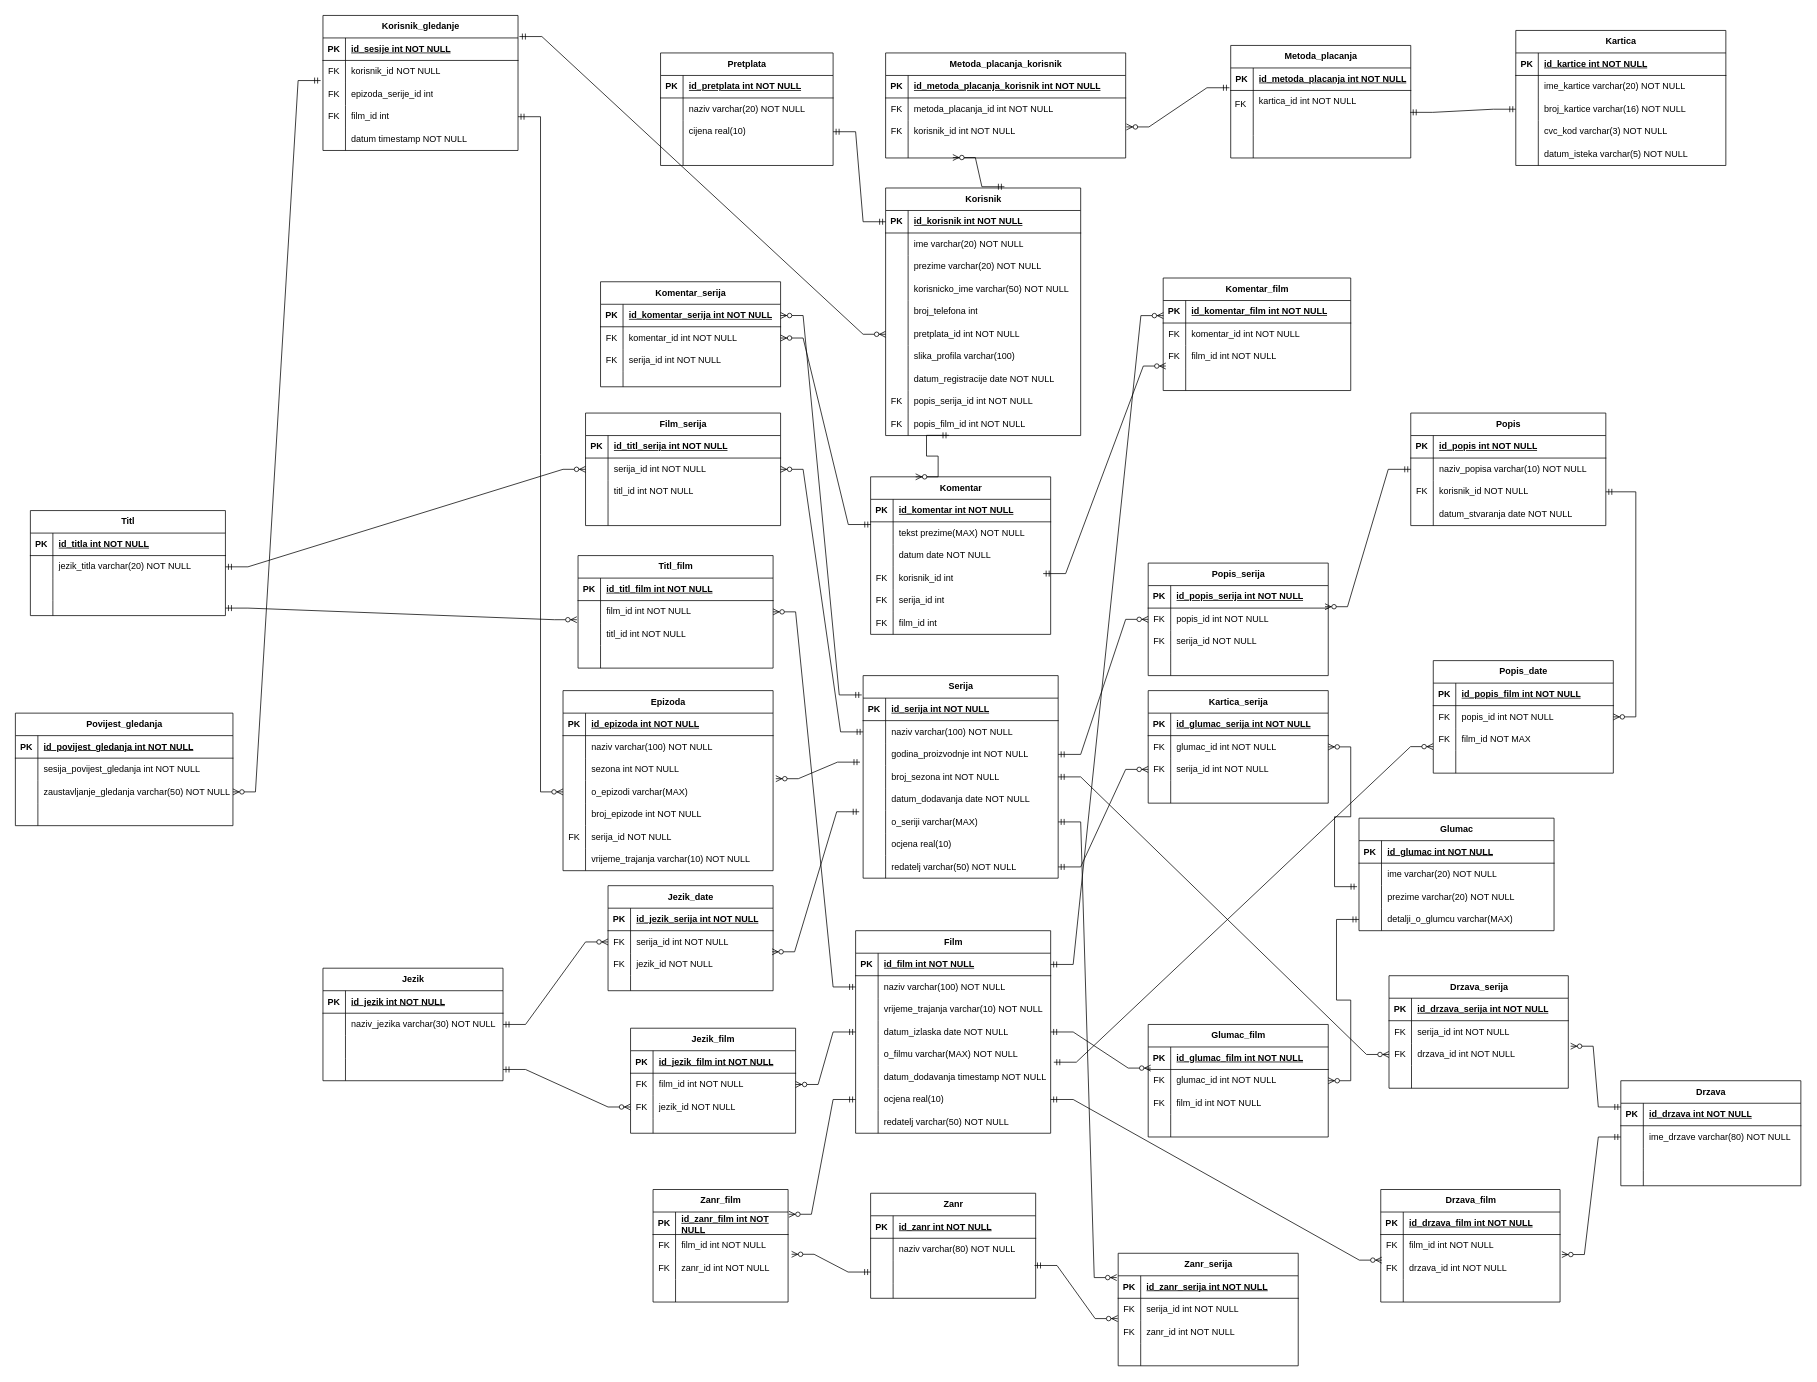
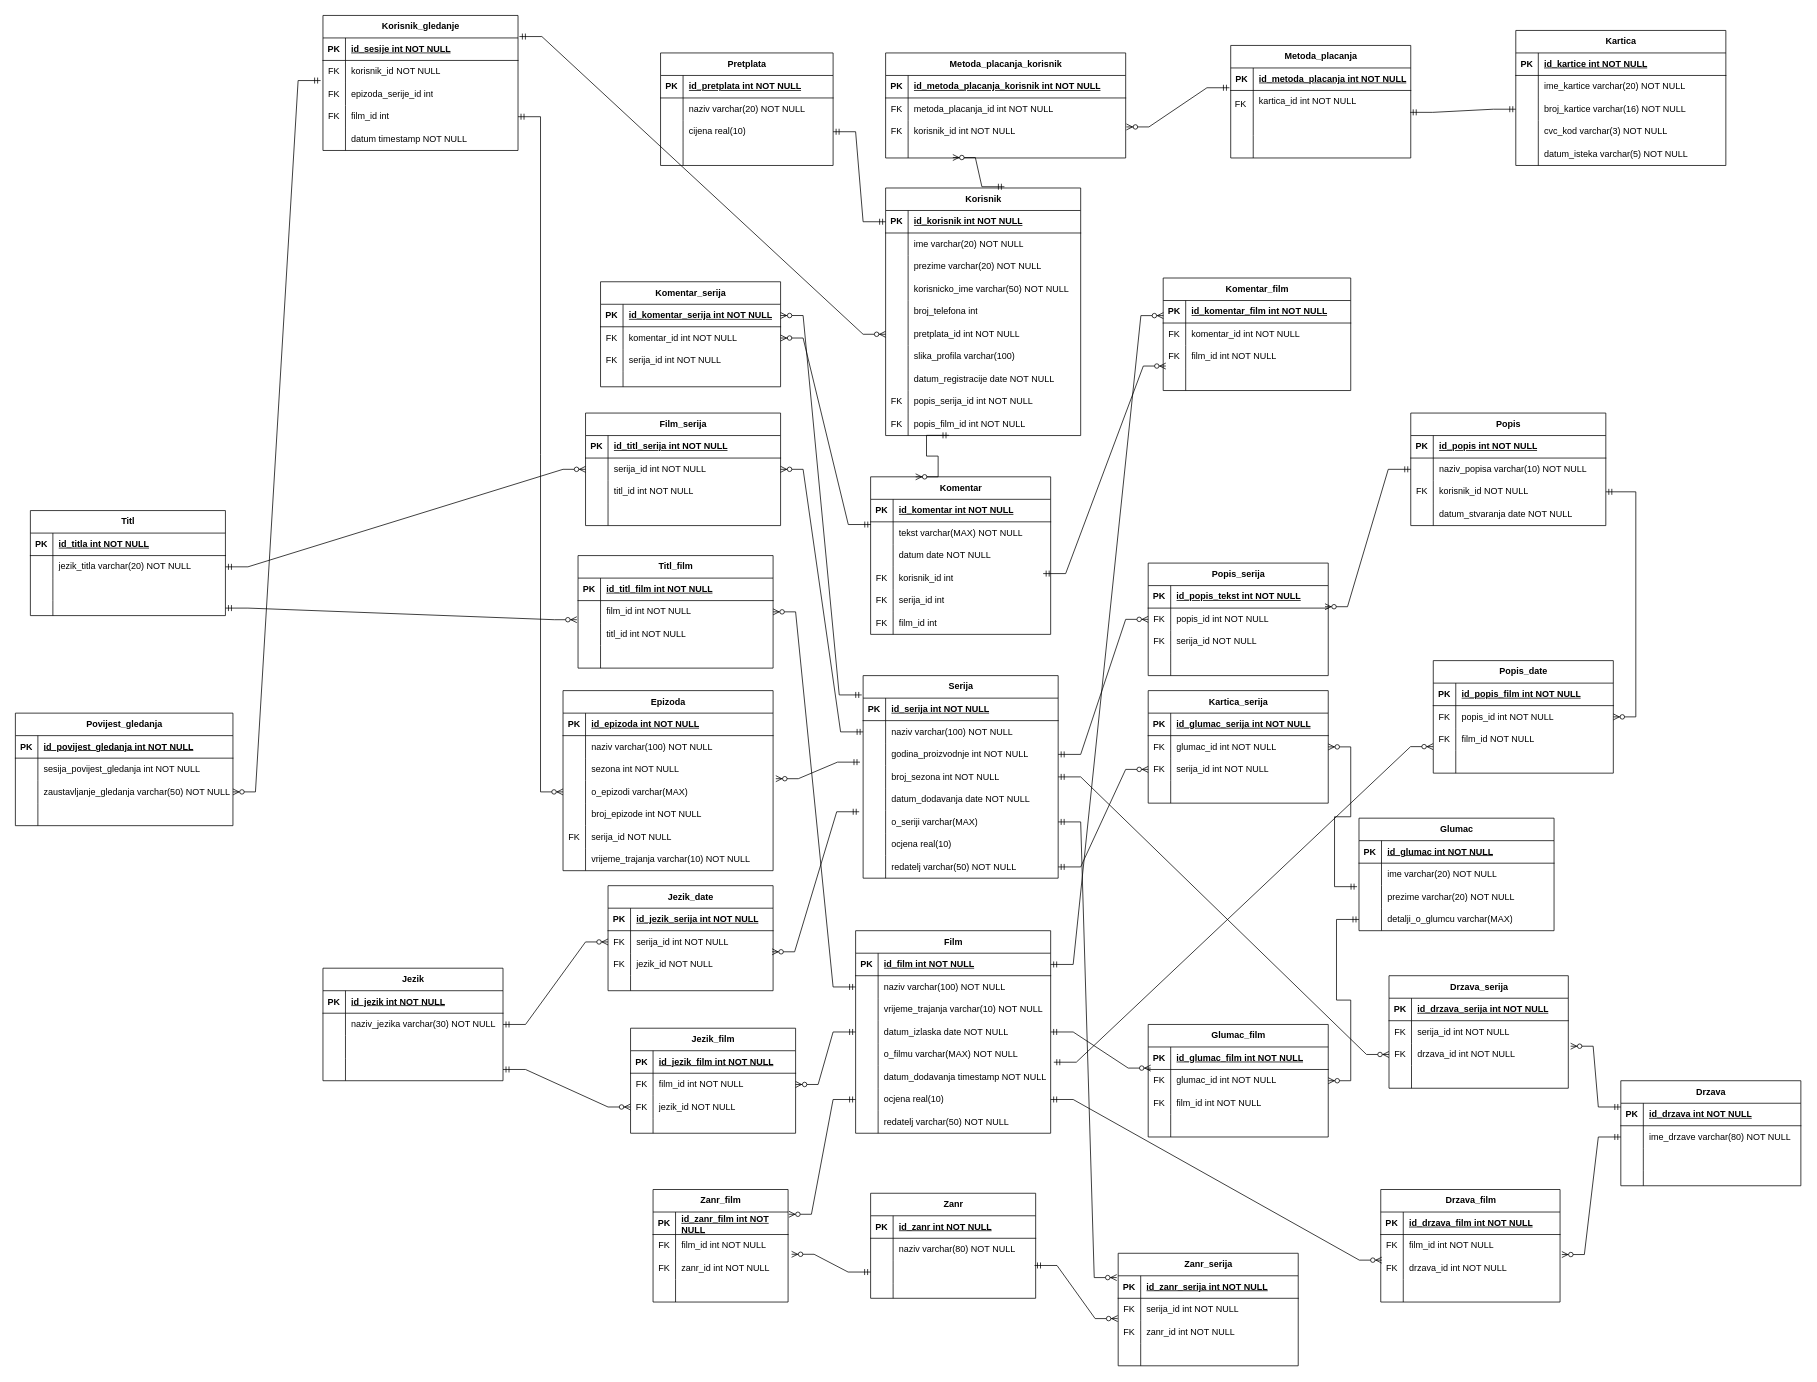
(962, 533) -> (963, 533)
(1239, 597) -> (1237, 597)
(1493, 739) -> (1496, 739)
